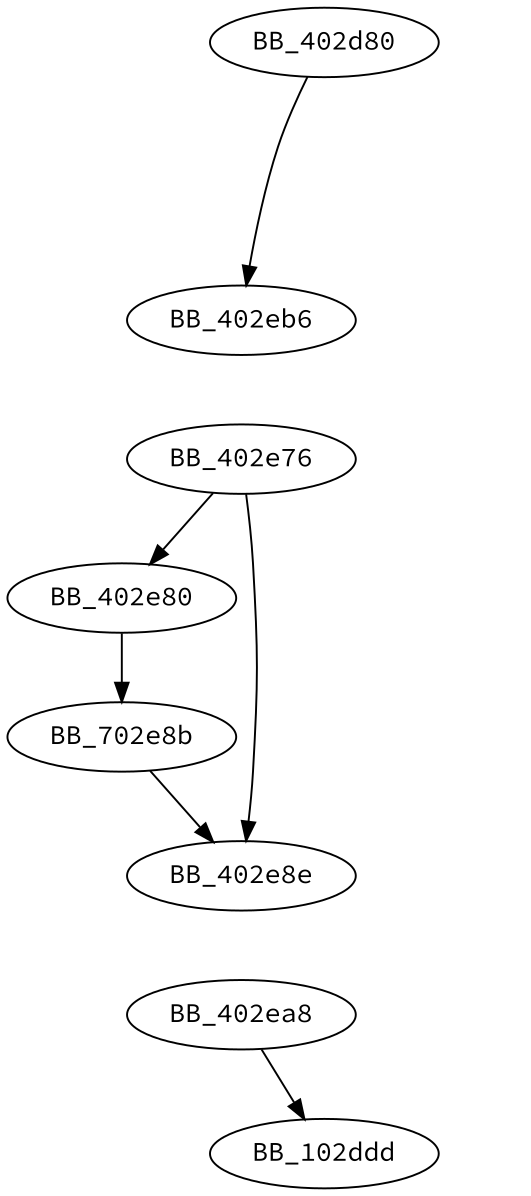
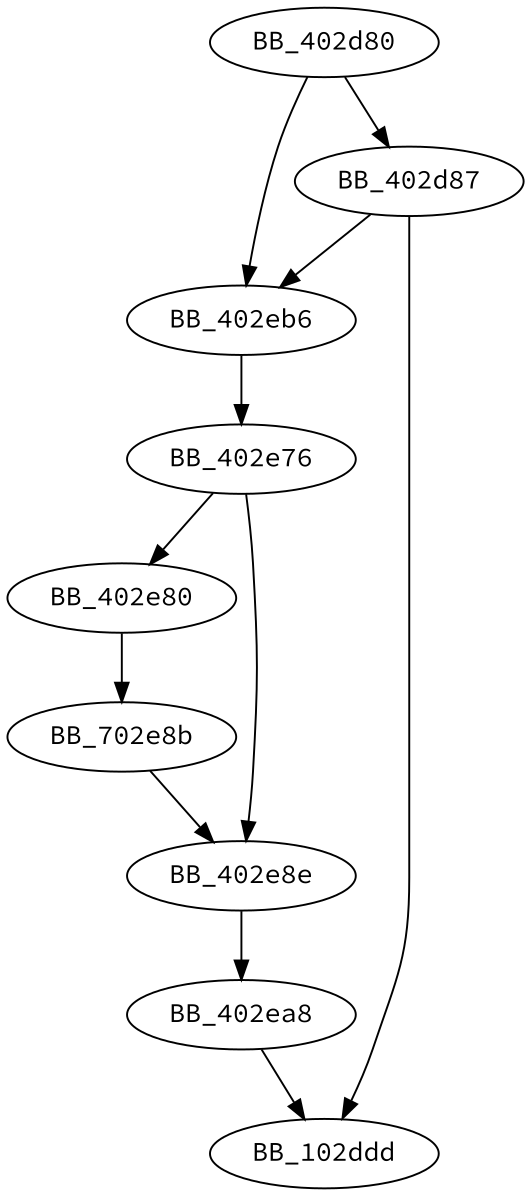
none -> (409, 181)
none -> (241, 380)
none -> (241, 936)
